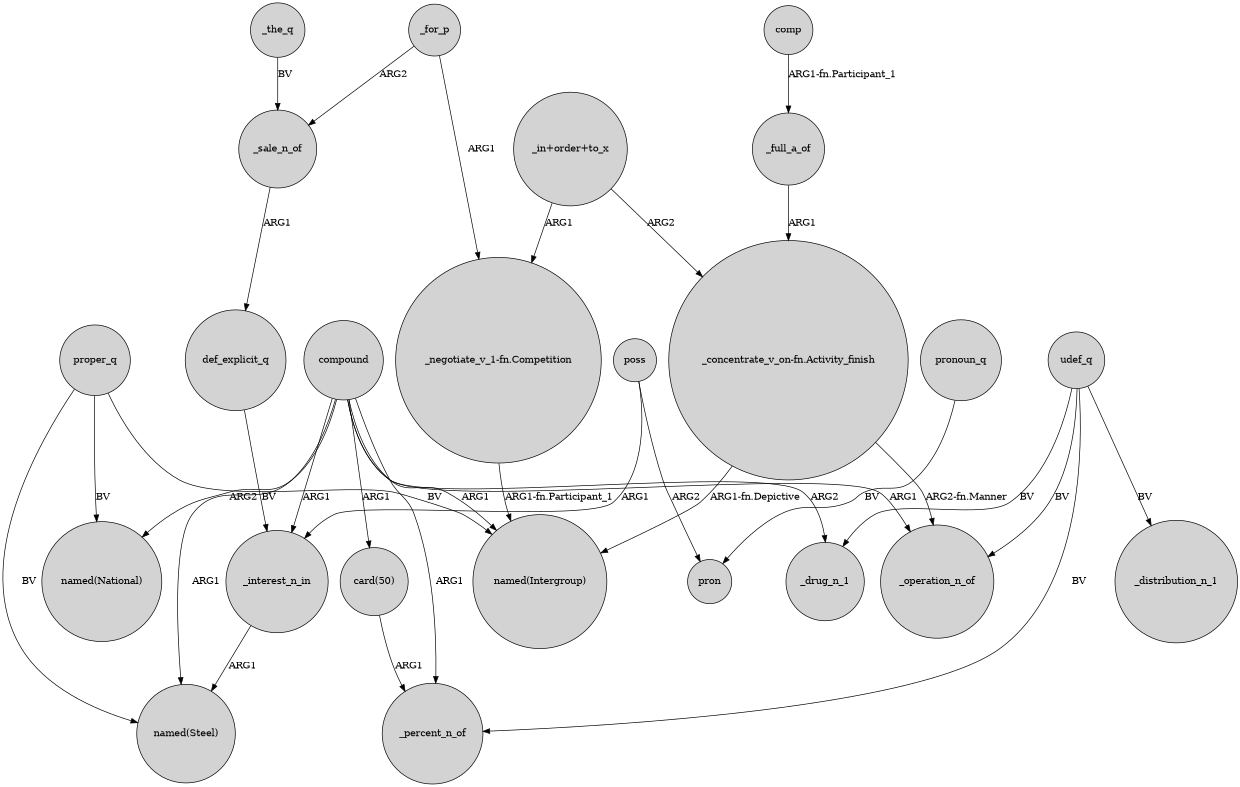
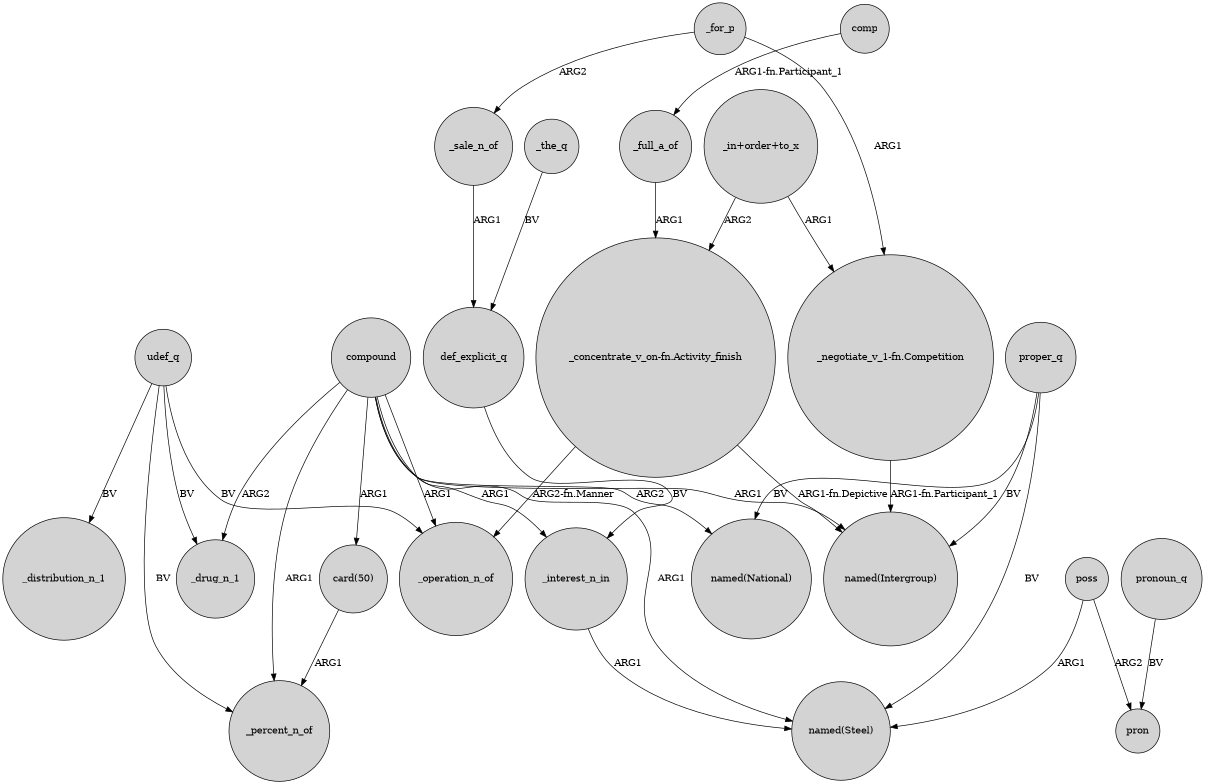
(278, 80) -> (518, 238)
(522, 512) -> (1013, 693)
